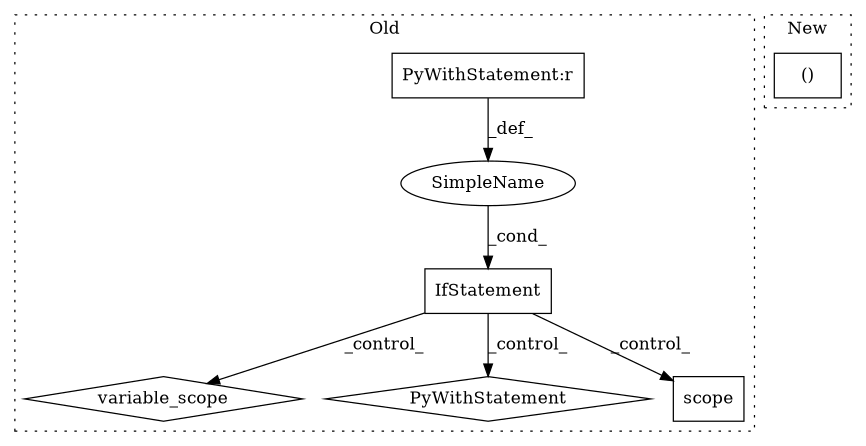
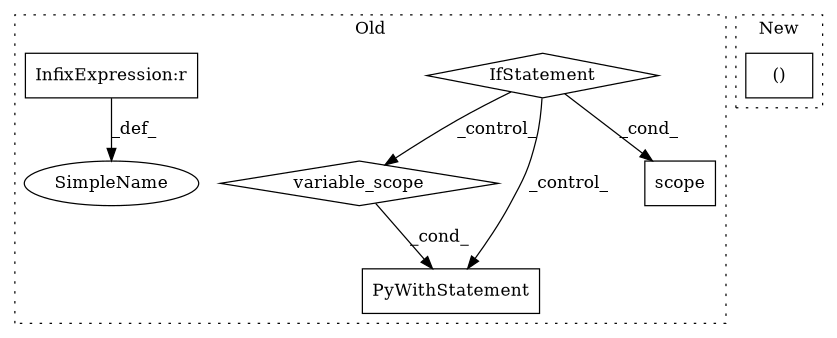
(488, 76) -> (112, 76)
none -> (400, 231)
(488, 231) -> none
(488, 291) -> (543, 76)
(650, 345) -> (649, 129)
(488, 399) -> (451, 291)
